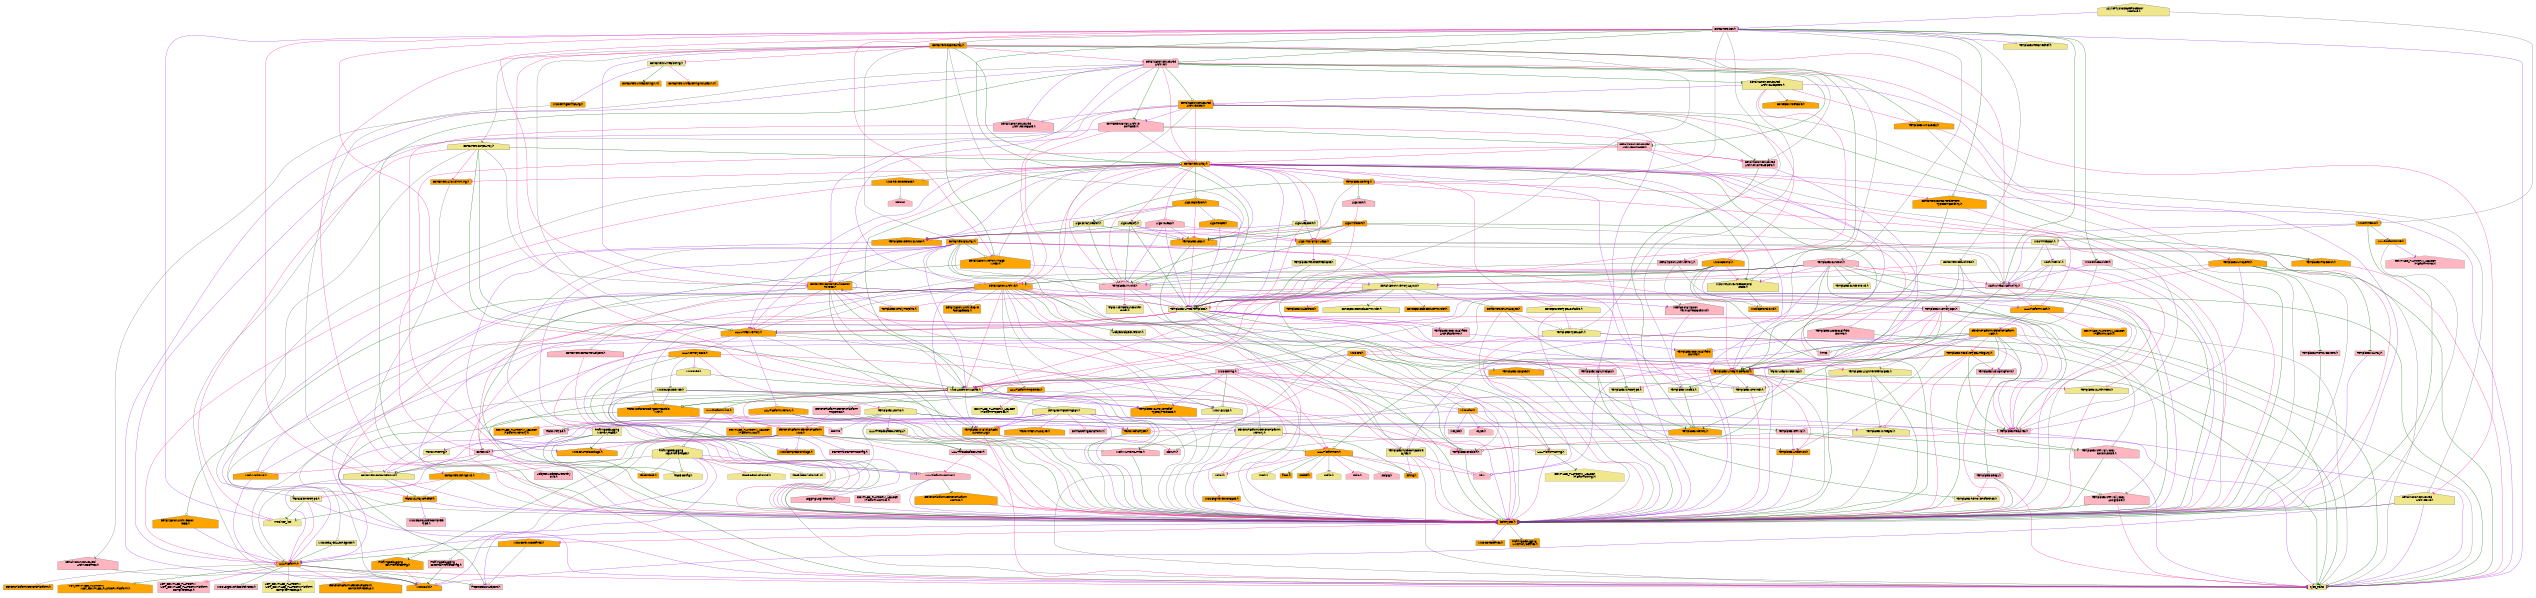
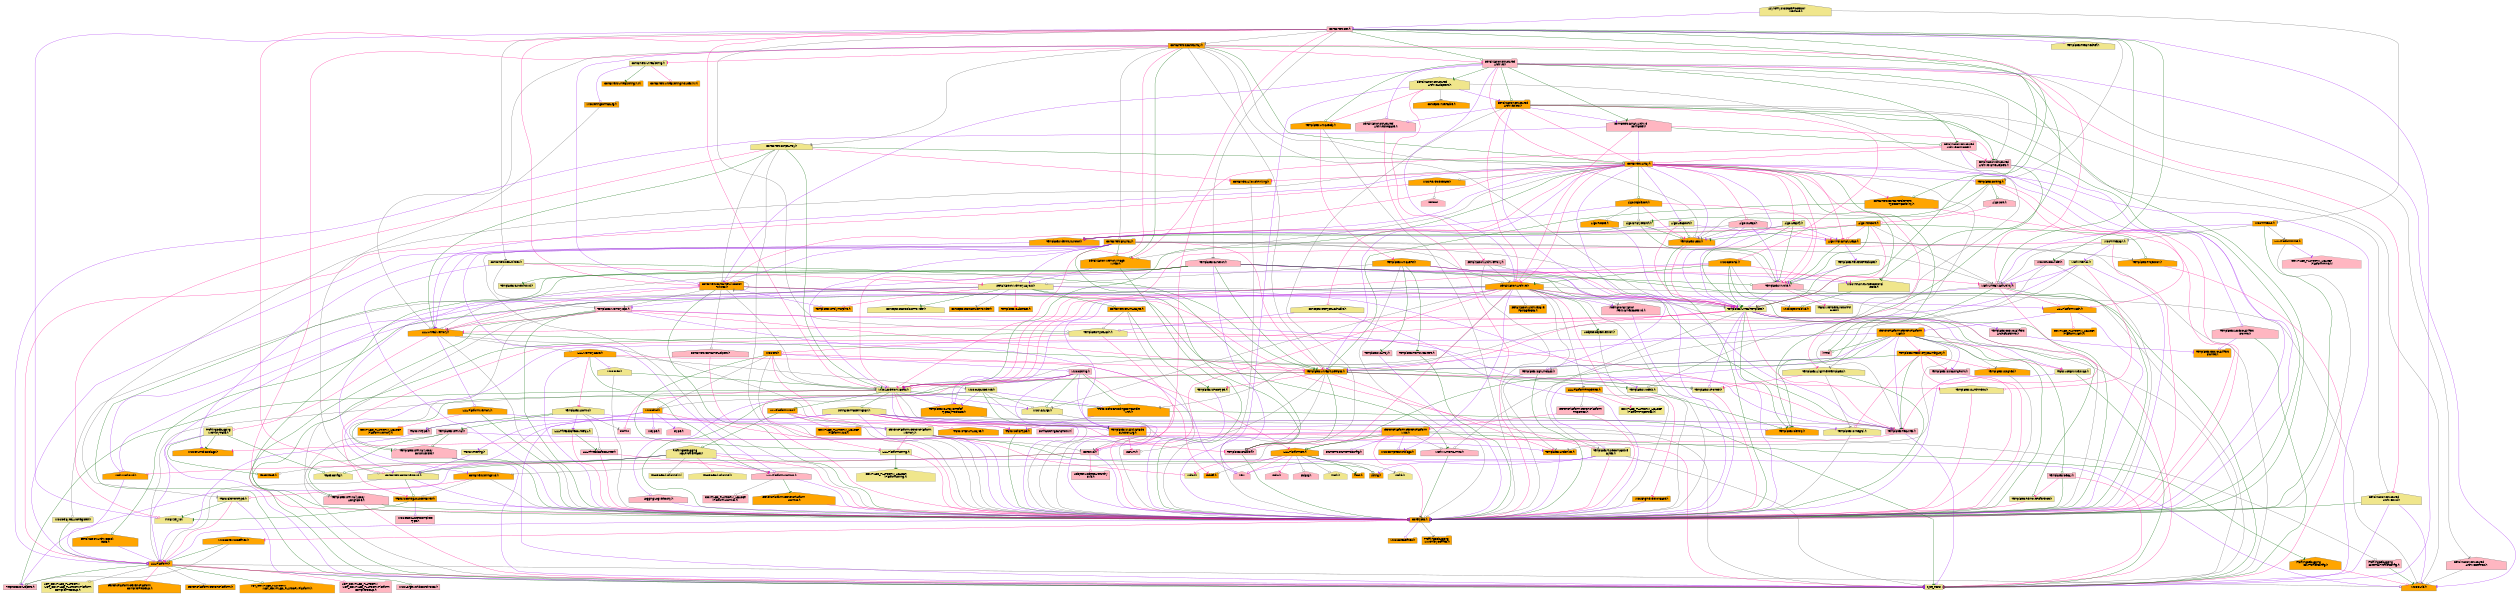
(1231, 255) -> none
(1289, 400) -> (1165, 400)
(420, 499) -> (415, 499)
